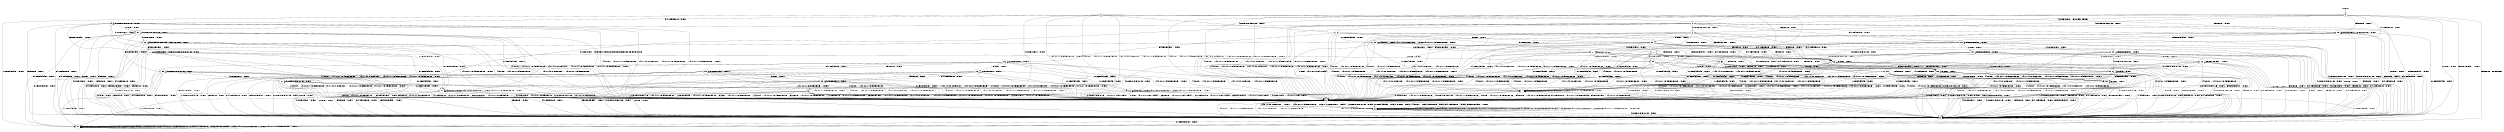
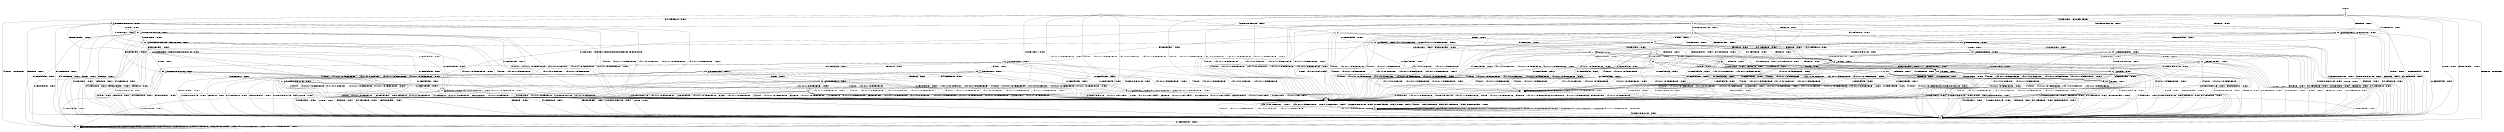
(901, 55) -> (156, 62)
(13, 72) -> (13, 72)
